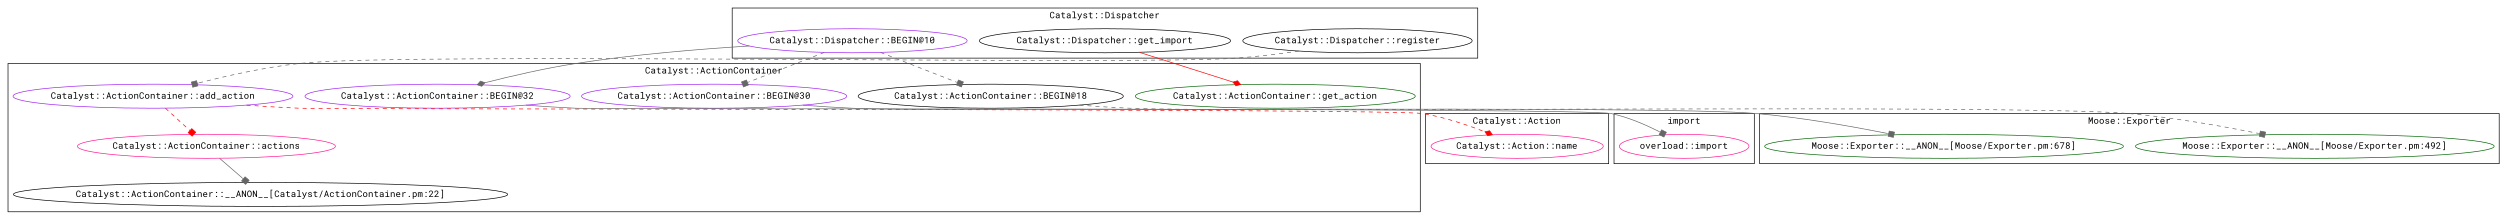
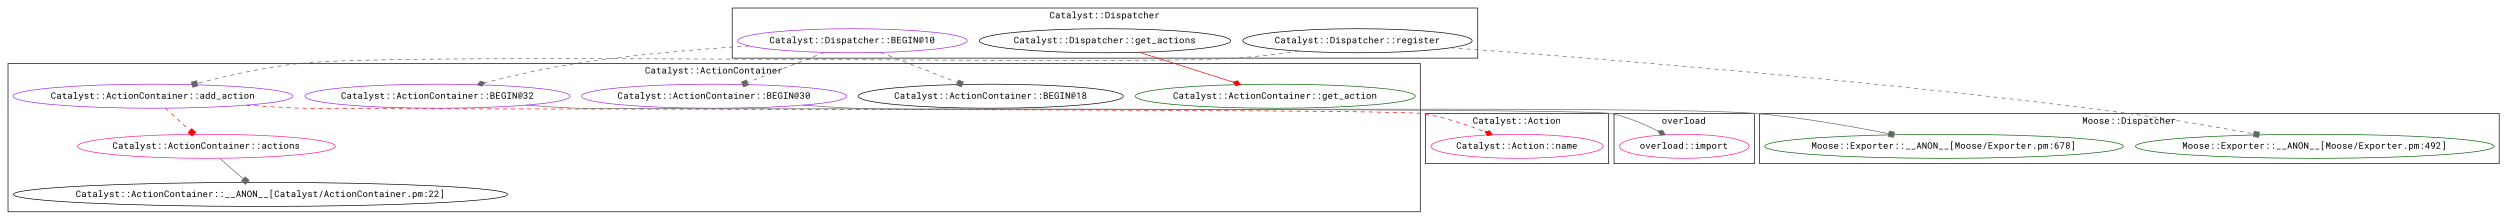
(1105, 41) -> (1105, 41)
(649, 54) -> (649, 54)
(1094, 109) -> (1094, 109)
(1758, 109) -> (1853, 82)
(1684, 121) -> (1684, 121)
(2129, 121) -> (2129, 121)
